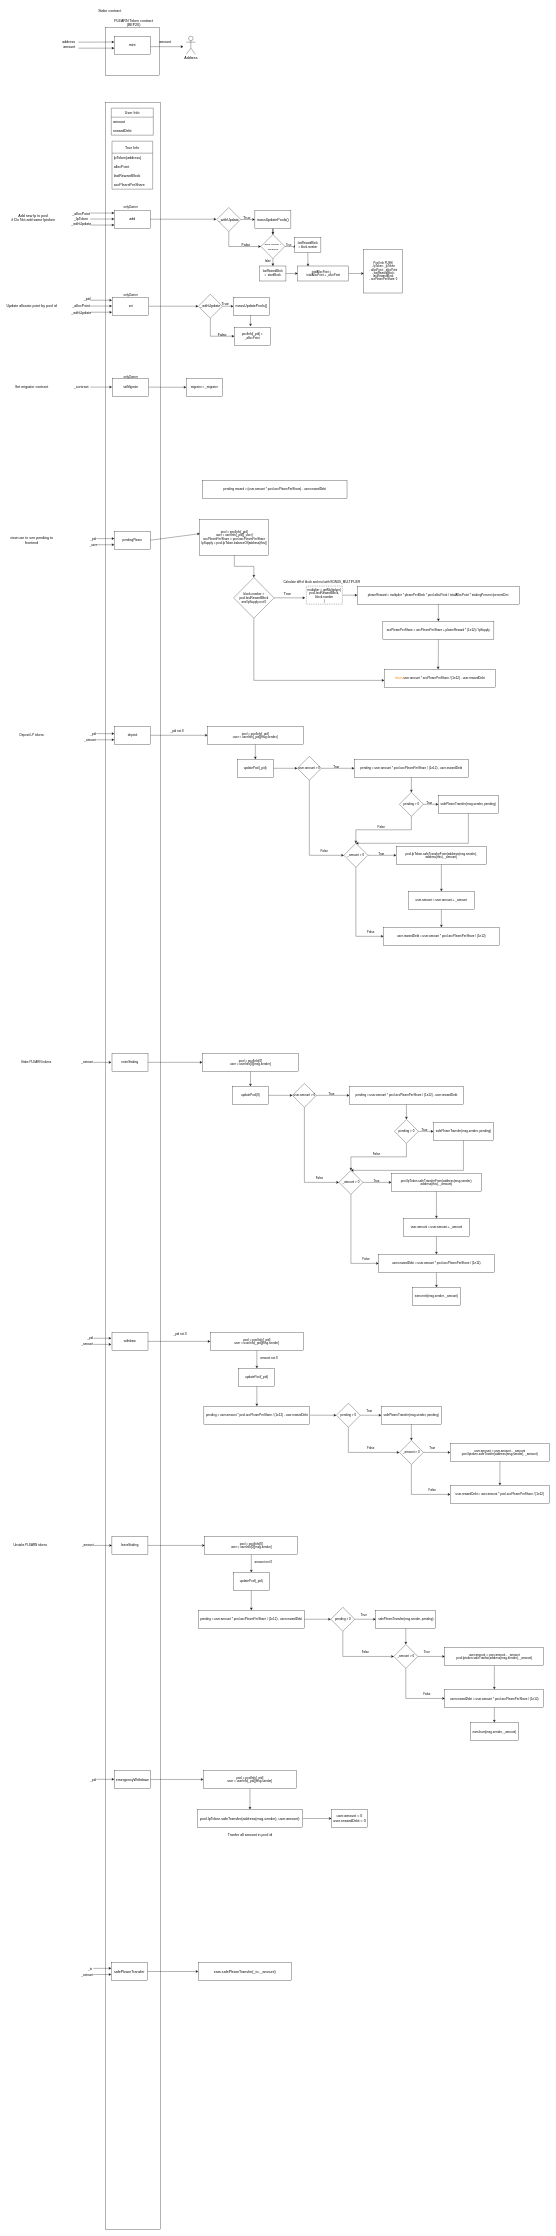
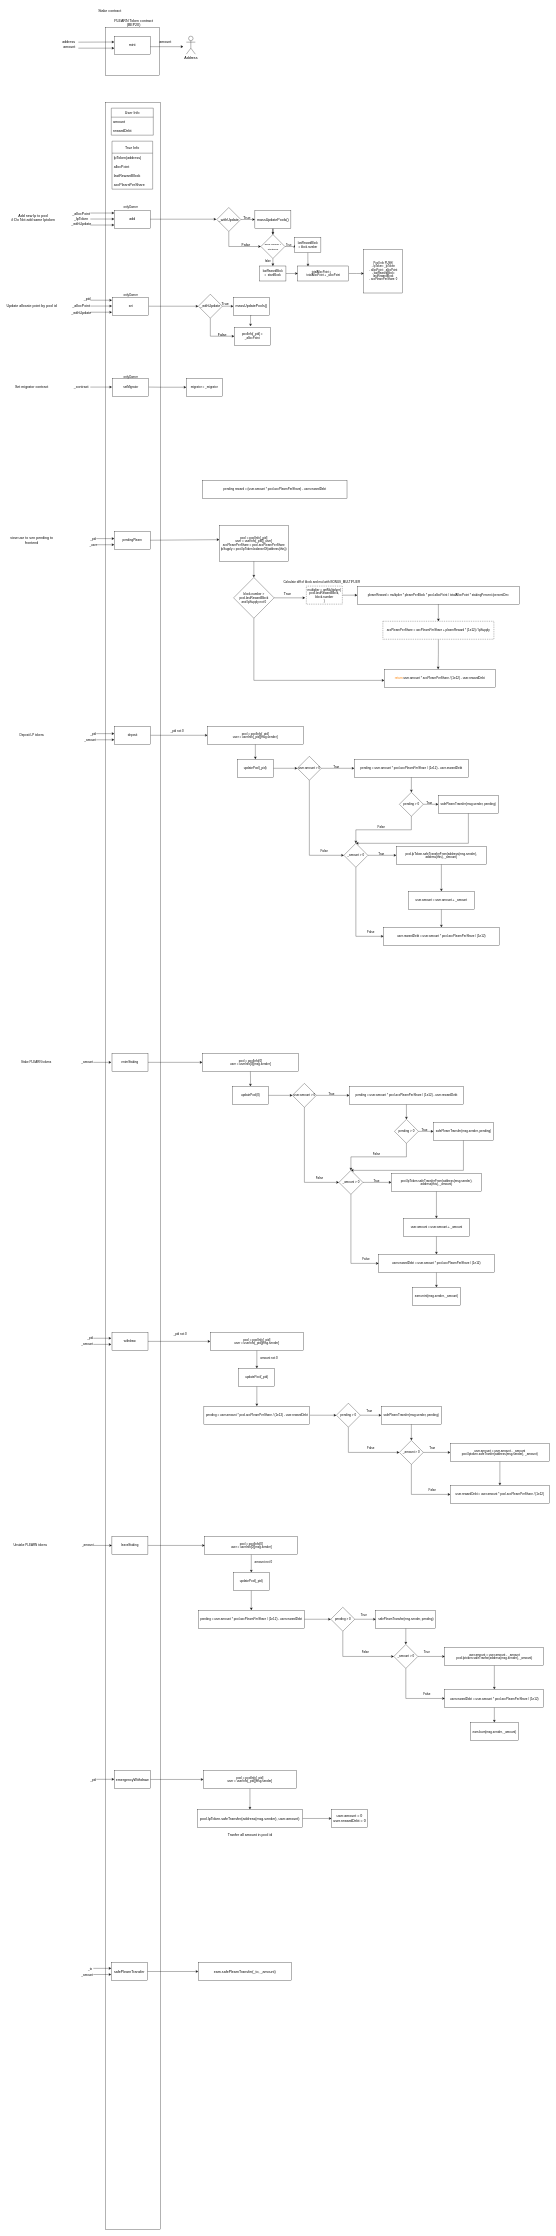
(234, 537) -> (254, 543)
(438, 630) -> (438, 630)
